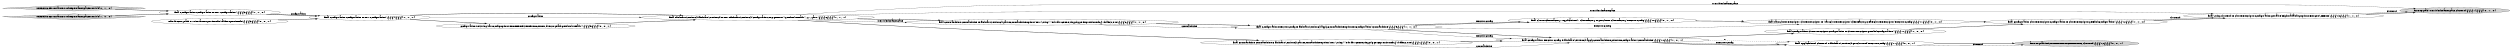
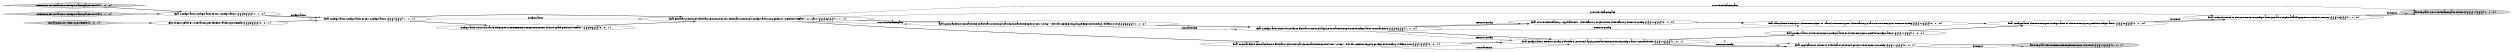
none -> (74, 23)
